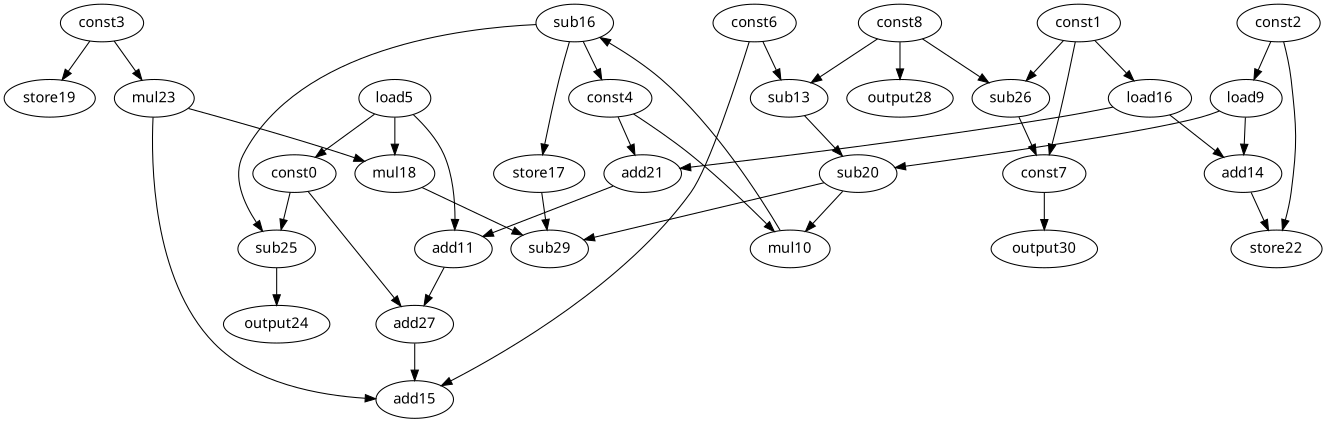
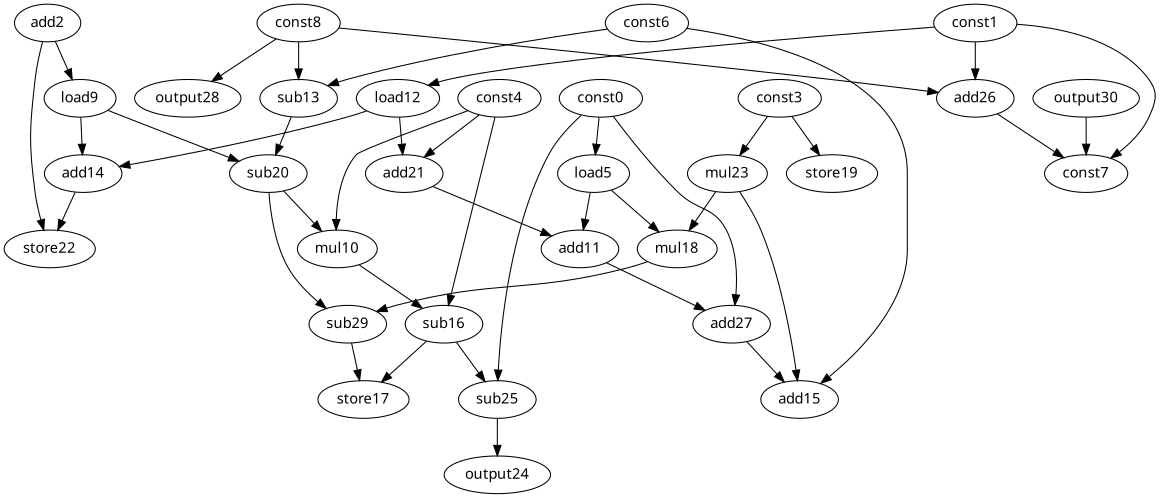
(1279, 23) -> (48, 23)
(590, 56) -> (472, 211)
(1011, 98) -> (975, 98)
(1150, 98) -> (398, 98)
(349, 133) -> (598, 131)
(544, 206) -> (354, 357)
(1044, 206) -> (1086, 131)
